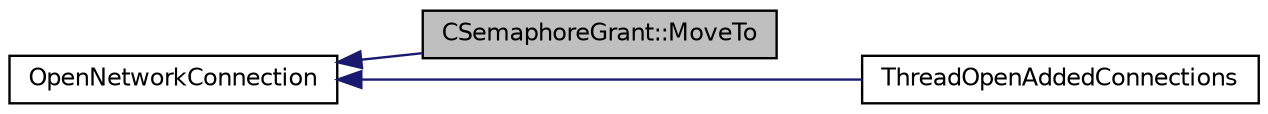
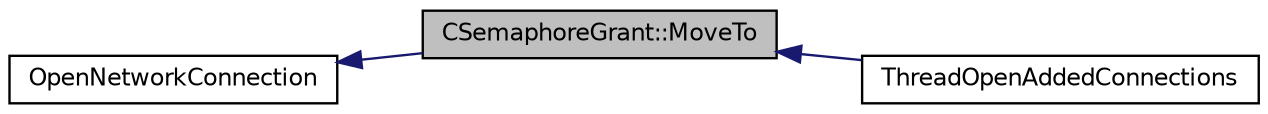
(612, 80) -> (831, 57)
